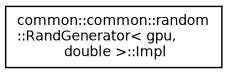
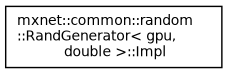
(114, 37) -> (114, 37)
